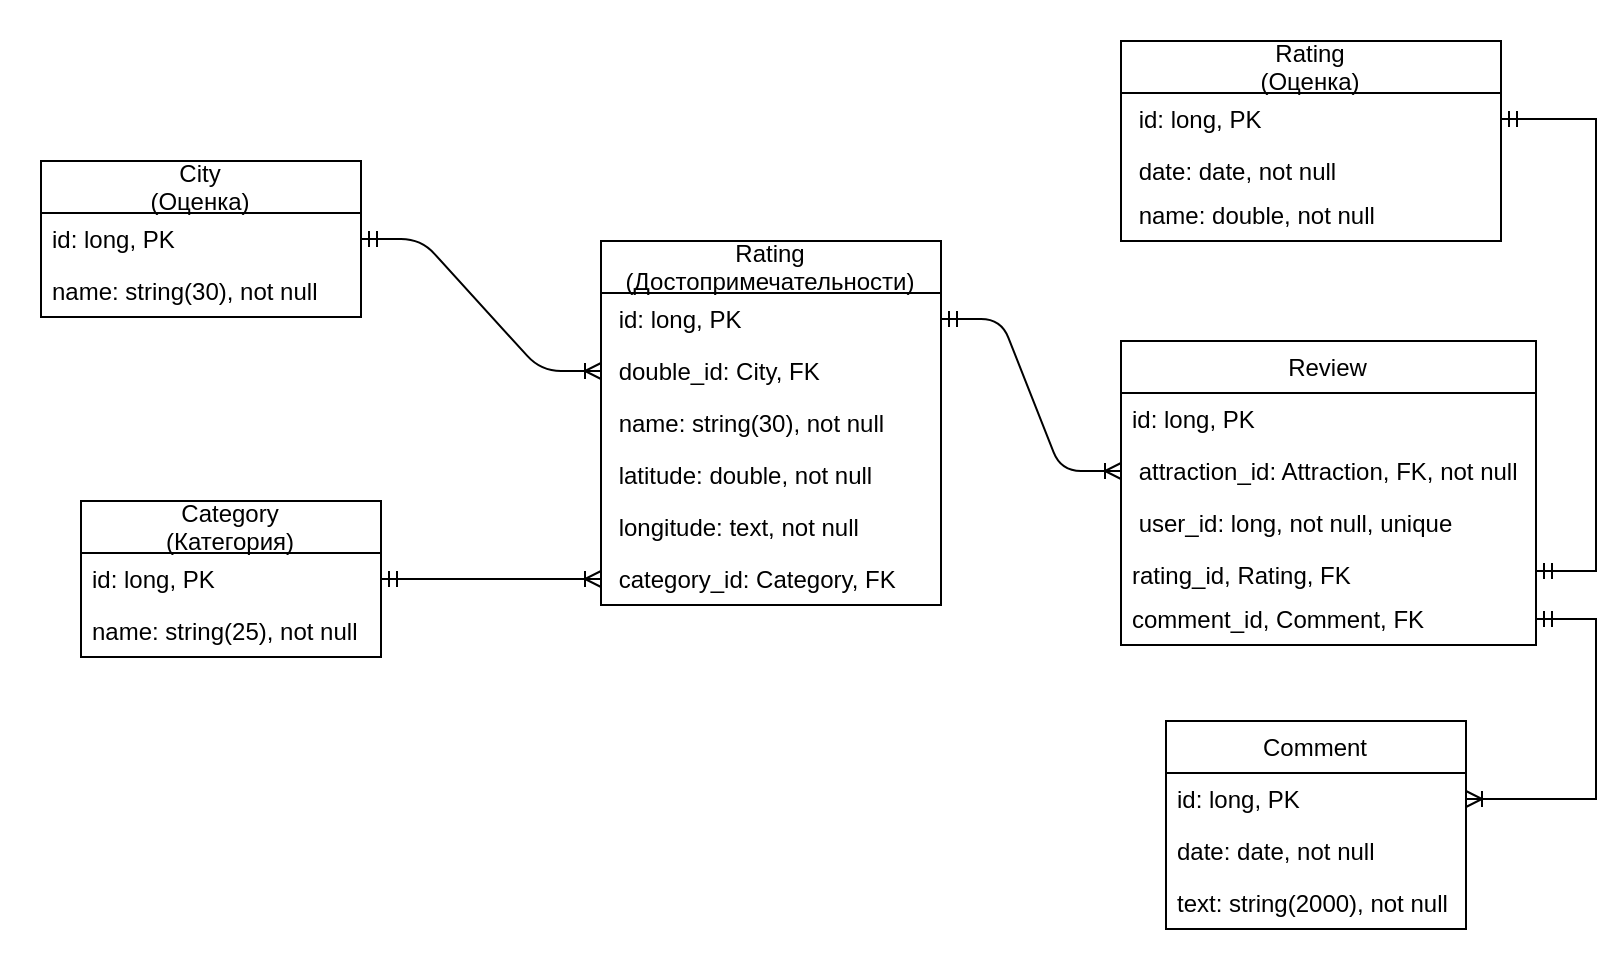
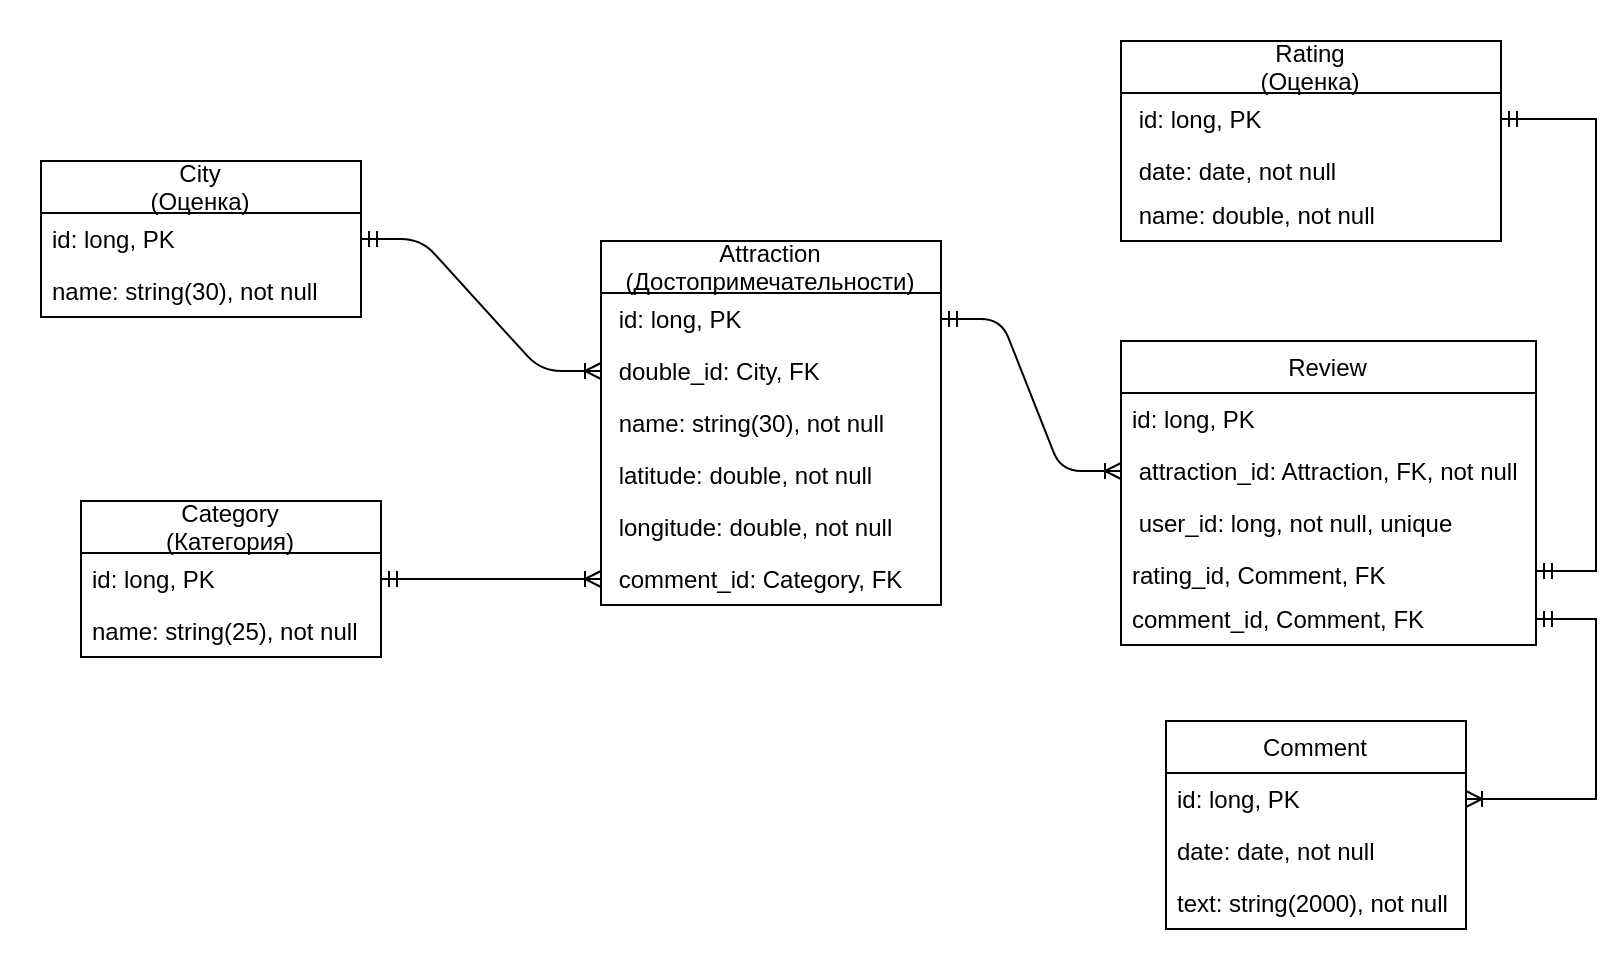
(770, 254) -> (770, 254)
(752, 528) -> (762, 528)
(1251, 576) -> (1261, 576)
(764, 580) -> (758, 580)
